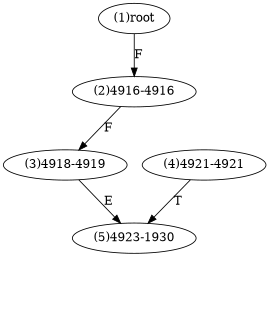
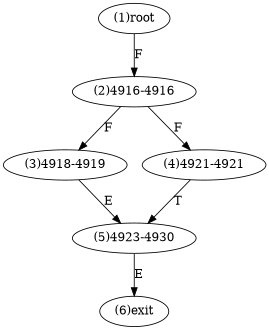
none -> (166, 125)
(134, 238) -> (134, 238)
none -> (134, 311)
